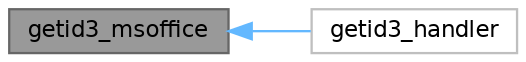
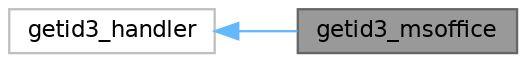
(282, 31) -> (268, 31)
